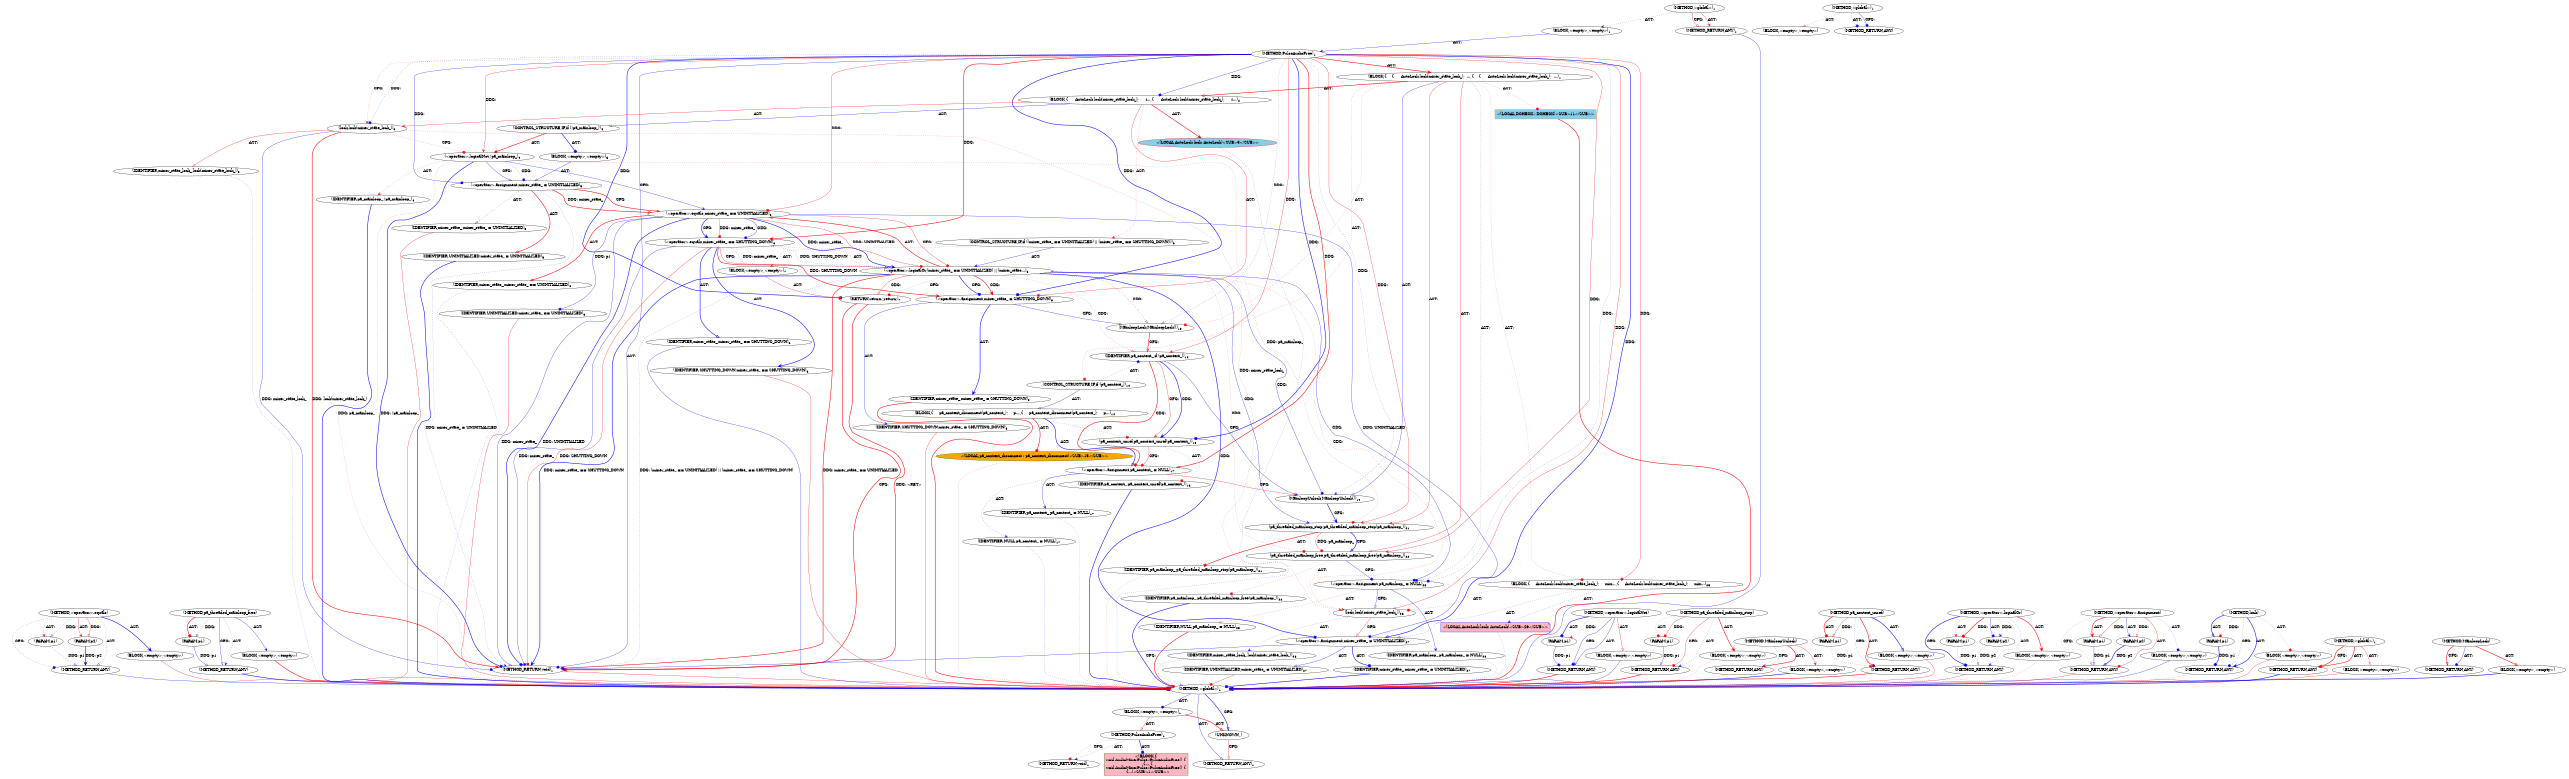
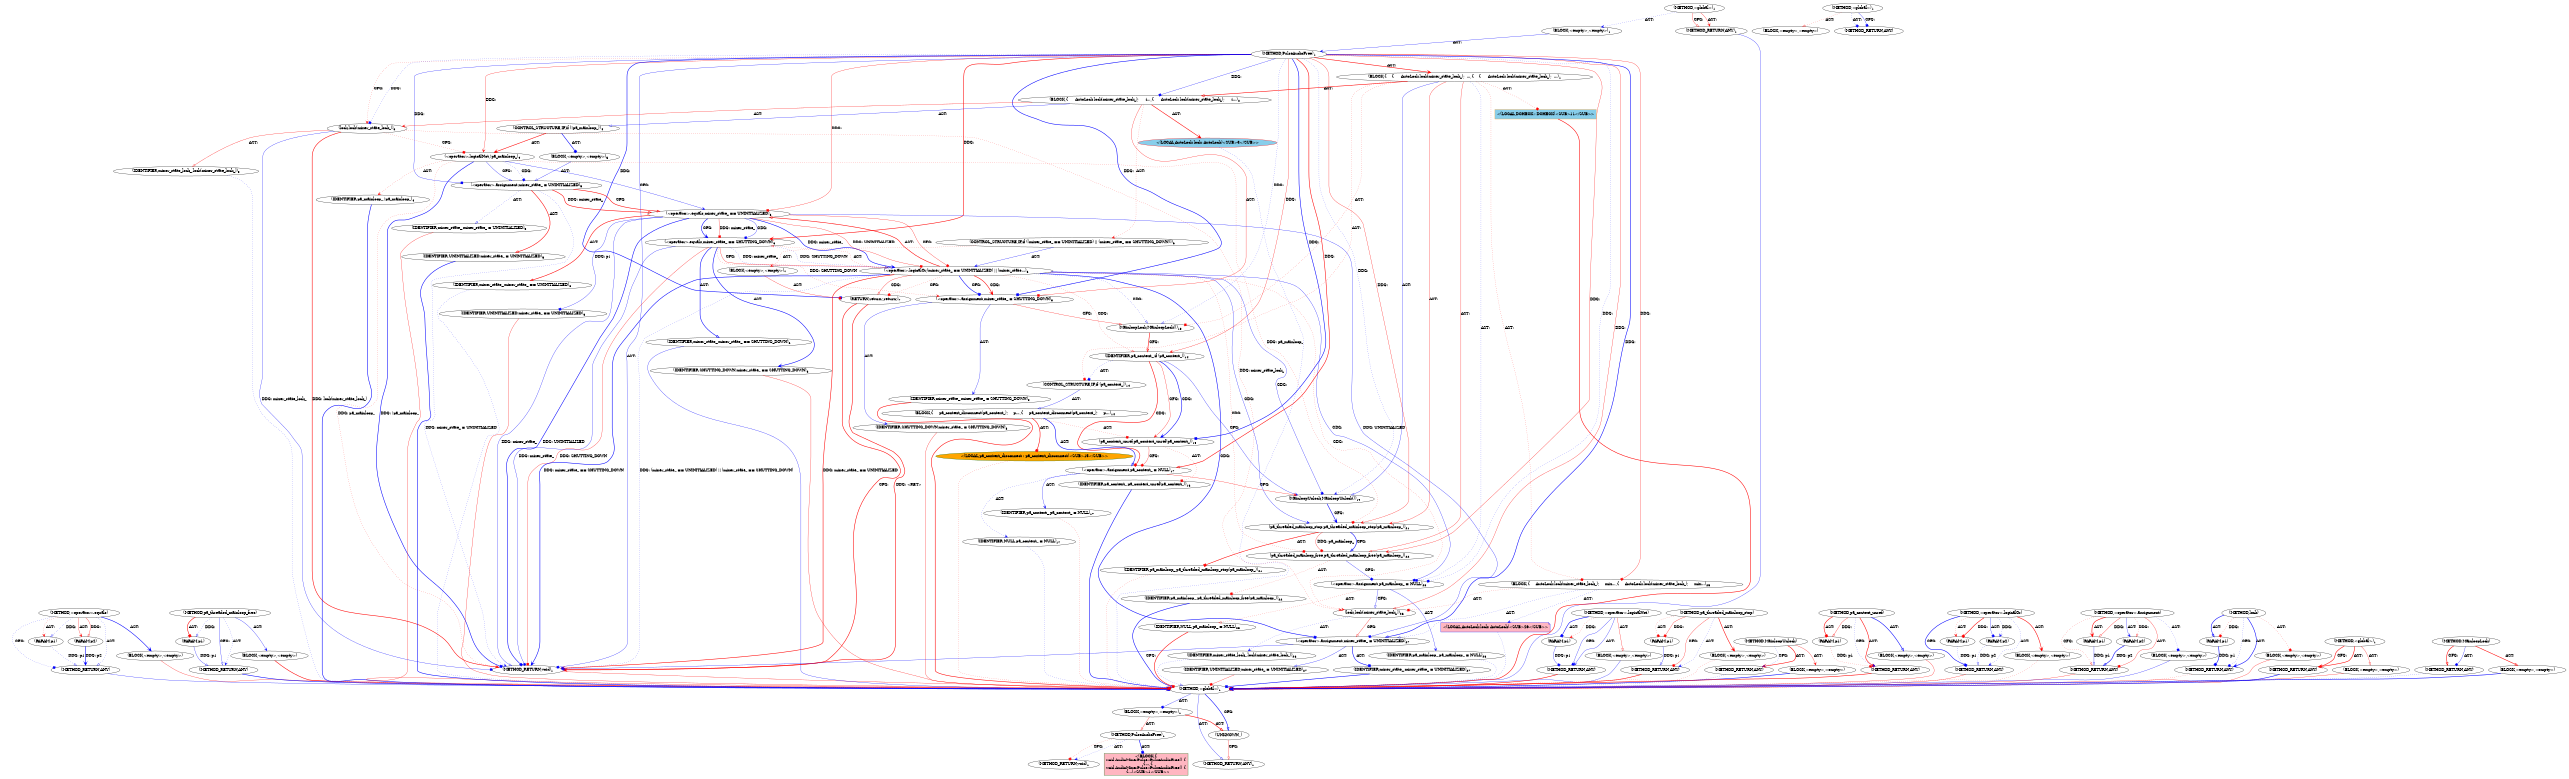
(819, 280) -> (819, 280)
(1066, 315) -> (1066, 315)
(980, 347) -> (980, 347)
(1118, 372) -> (1099, 367)
